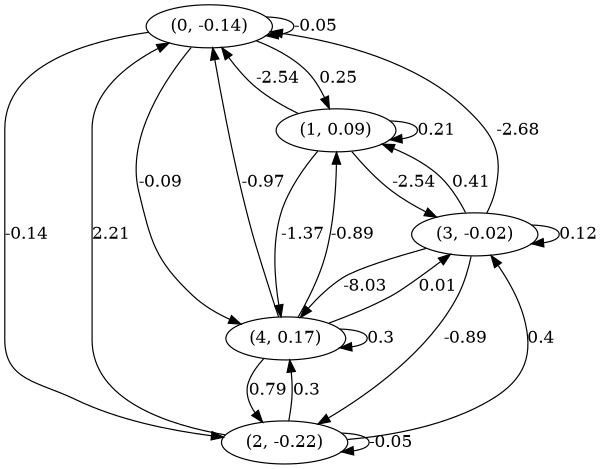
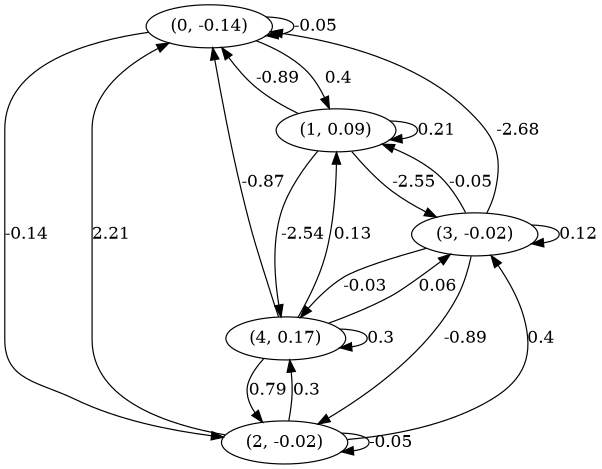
(278, 78) -> (278, 78)
(338, 78) -> (338, 78)
(264, 182) -> (264, 182)
(414, 182) -> (414, 182)
(471, 182) -> (471, 182)
(139, 194) -> none
(303, 234) -> (303, 234)
(353, 234) -> (353, 234)
(365, 286) -> (365, 286)
(438, 286) -> (438, 286)
(285, 442) -> (285, 442)
